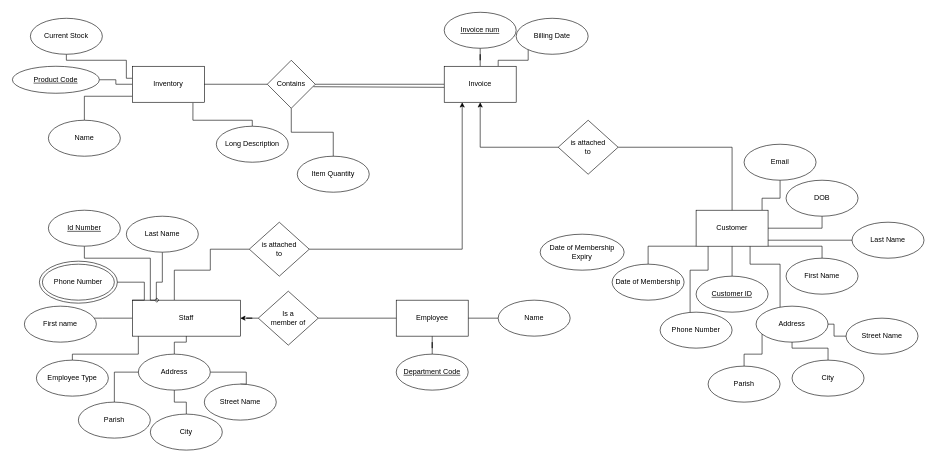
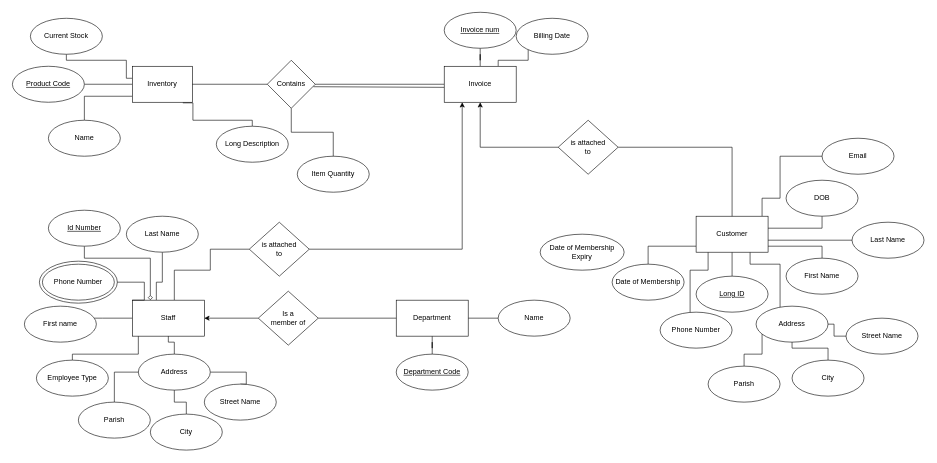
(56, 80) -> (48, 84)
(168, 84) -> (162, 84)
(780, 162) -> (858, 156)
(732, 228) -> (732, 234)
(732, 294) -> (732, 294)
(186, 318) -> (168, 318)
(432, 318) -> (432, 318)
